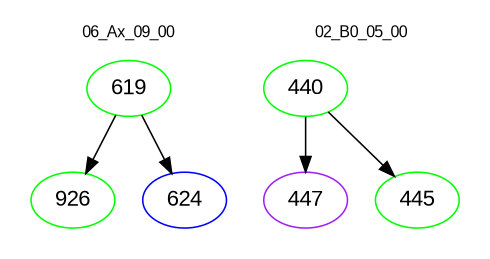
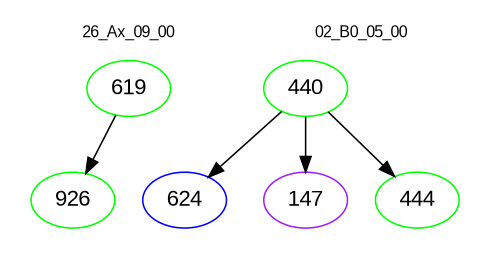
(129, 33) -> (129, 33)
(153, 137) -> (262, 129)
(306, 200) -> (306, 200)
(417, 200) -> (417, 200)
